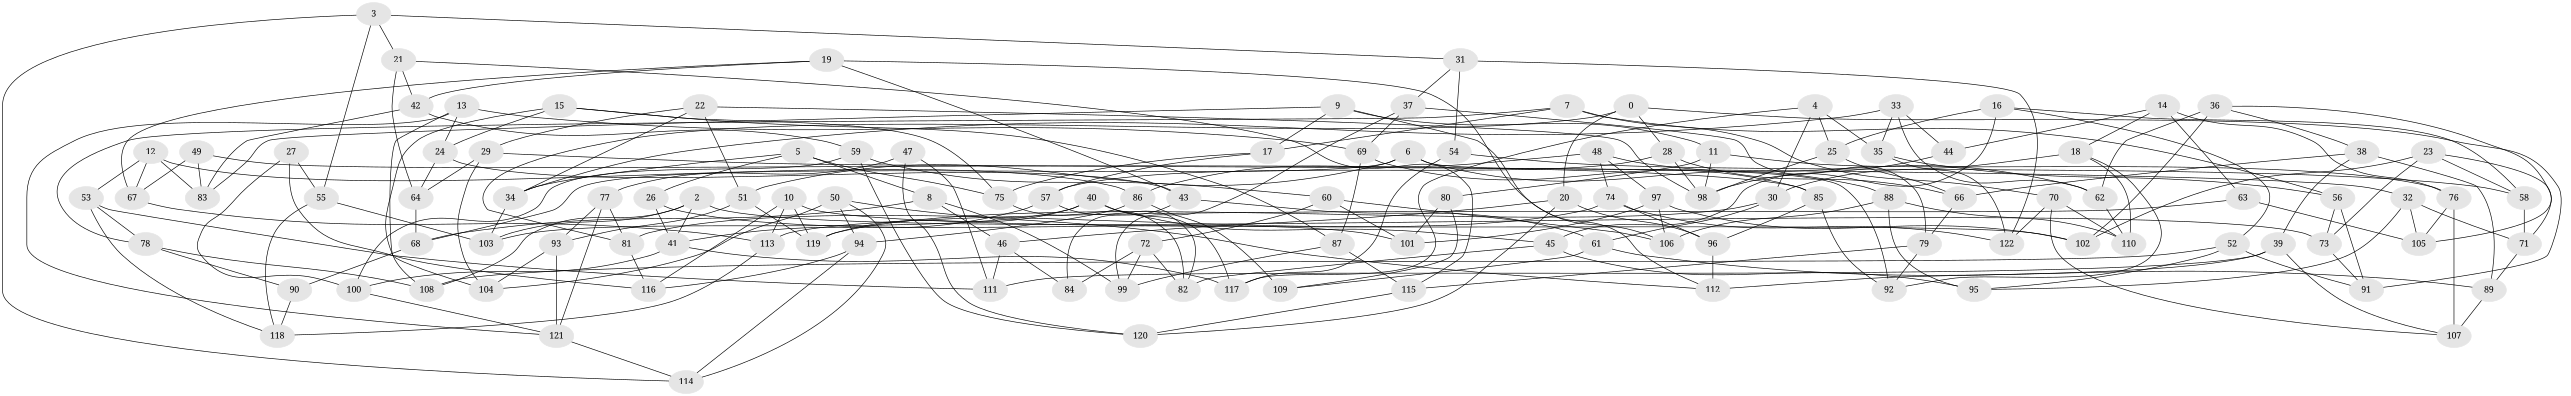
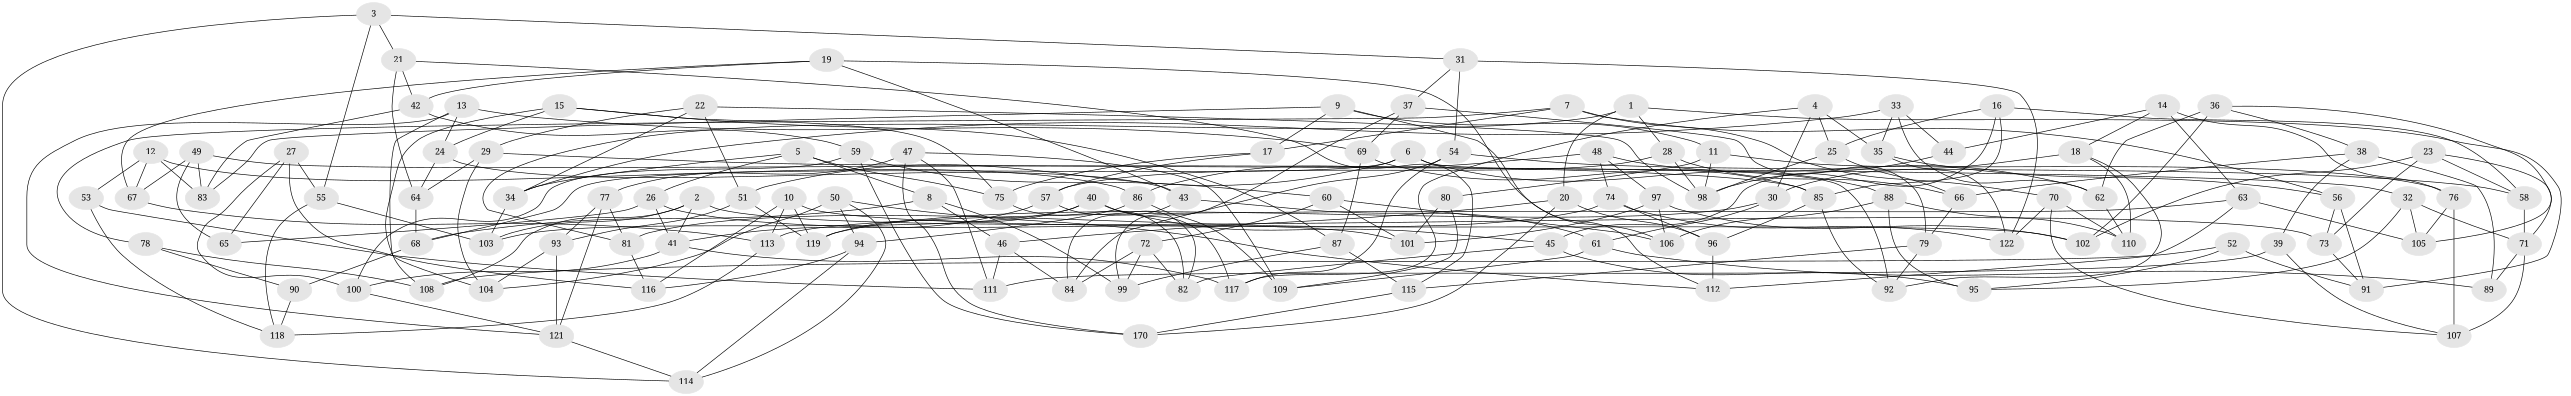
(1631, 106) -> (1631, 106)
(2173, 142) -> (1939, 180)
none -> (1085, 161)
none -> (1249, 200)
(116, 221) -> none
none -> (224, 244)
(1864, 279) -> (2040, 265)
(2472, 313) -> (2511, 303)
(1140, 336) -> (1140, 336)
